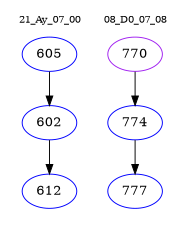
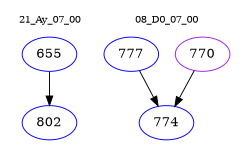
(136, 20) -> (167, 20)
(49, 54) -> (49, 54)
(49, 123) -> (49, 123)
(135, 152) -> (147, 84)
(49, 191) -> none
